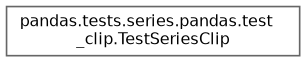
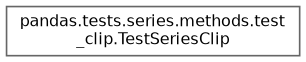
(153, 31) -> (153, 31)
